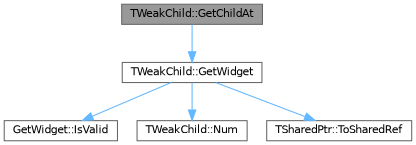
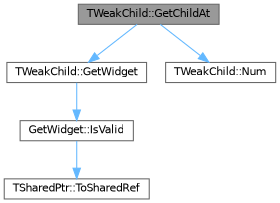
(192, 96) -> (180, 40)
(260, 100) -> (77, 155)
